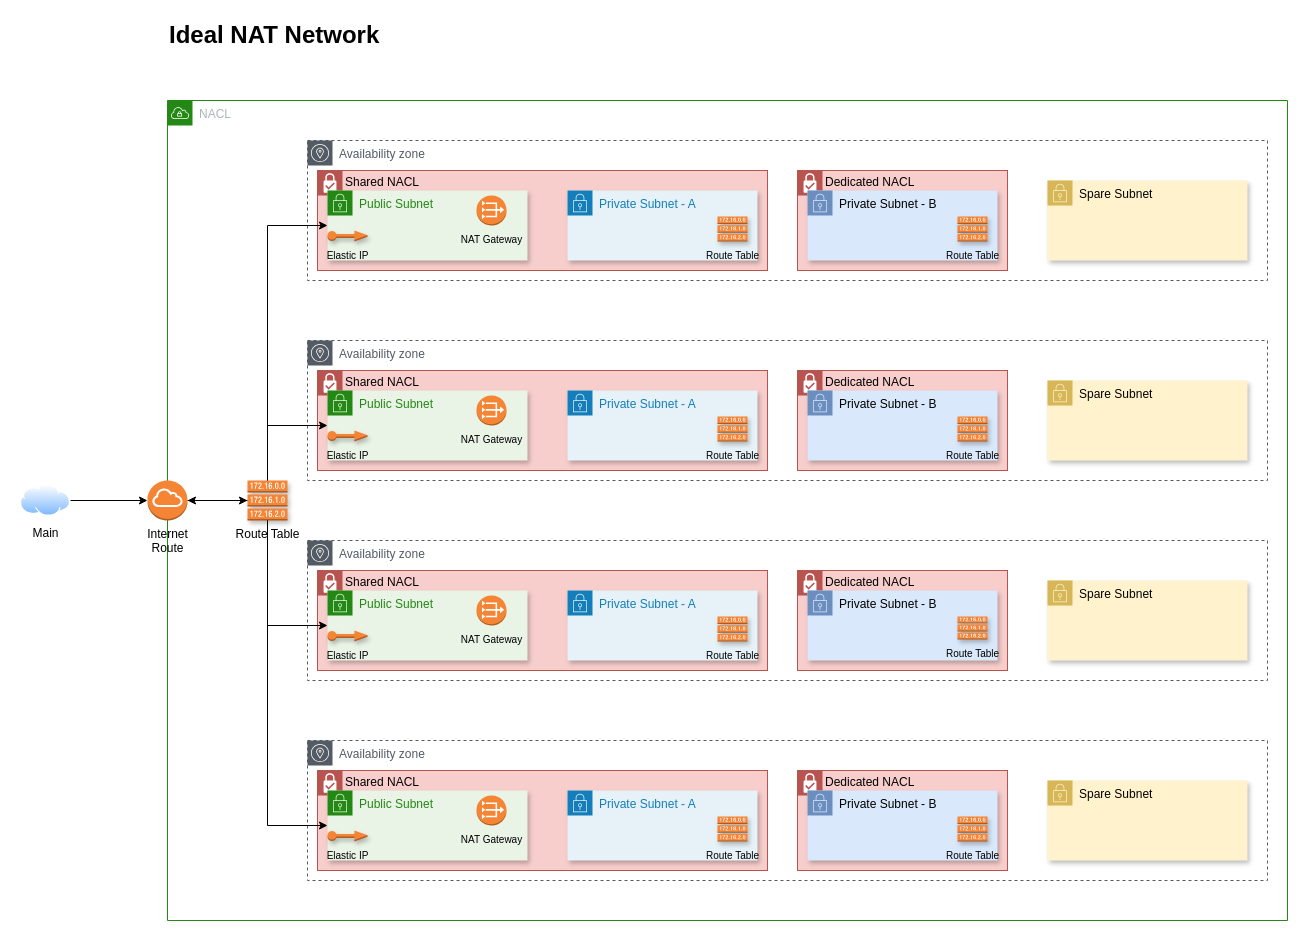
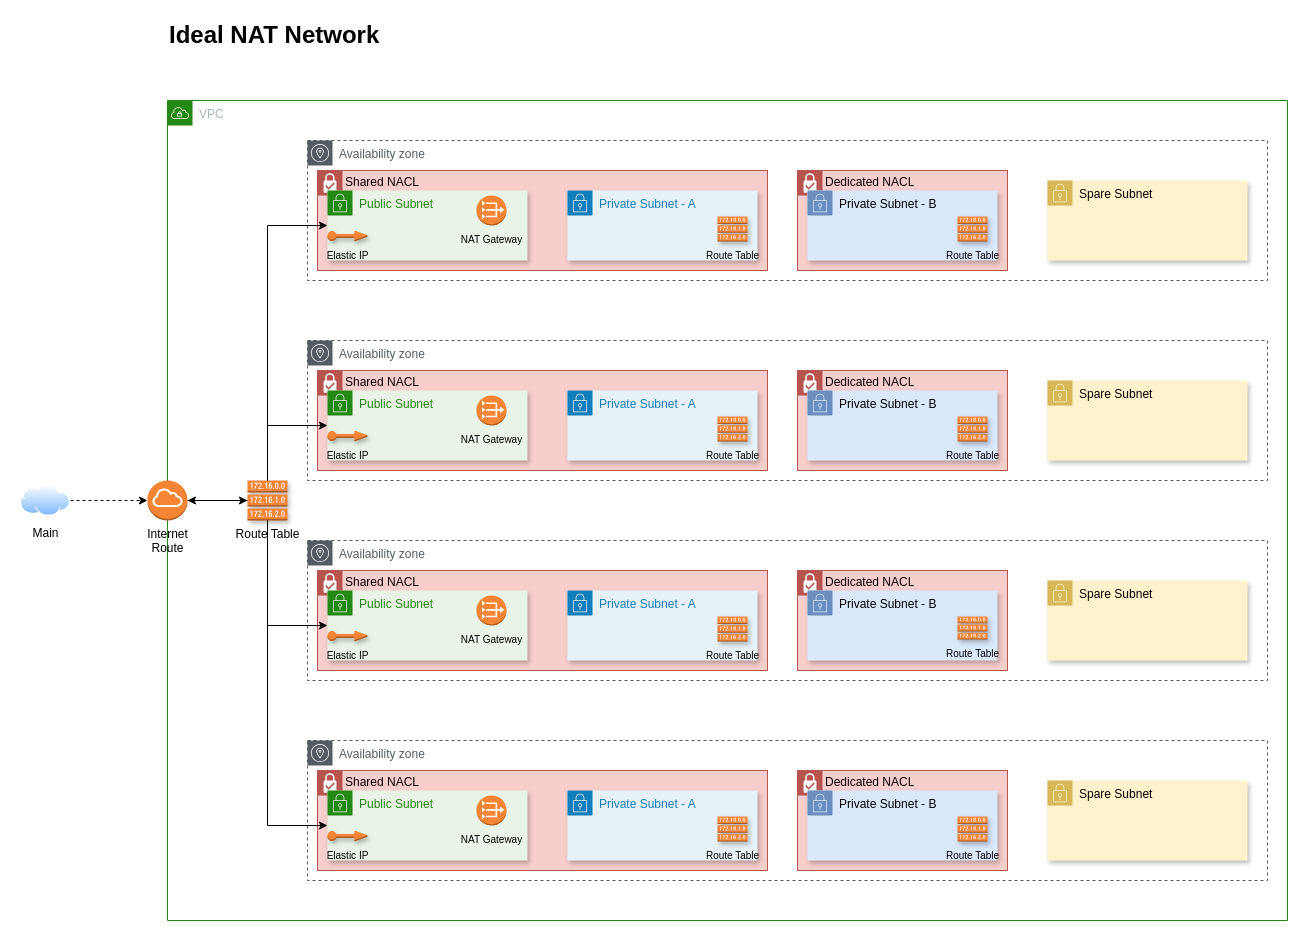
(213, 115) -> (210, 115)
(106, 501) -> (106, 501)
